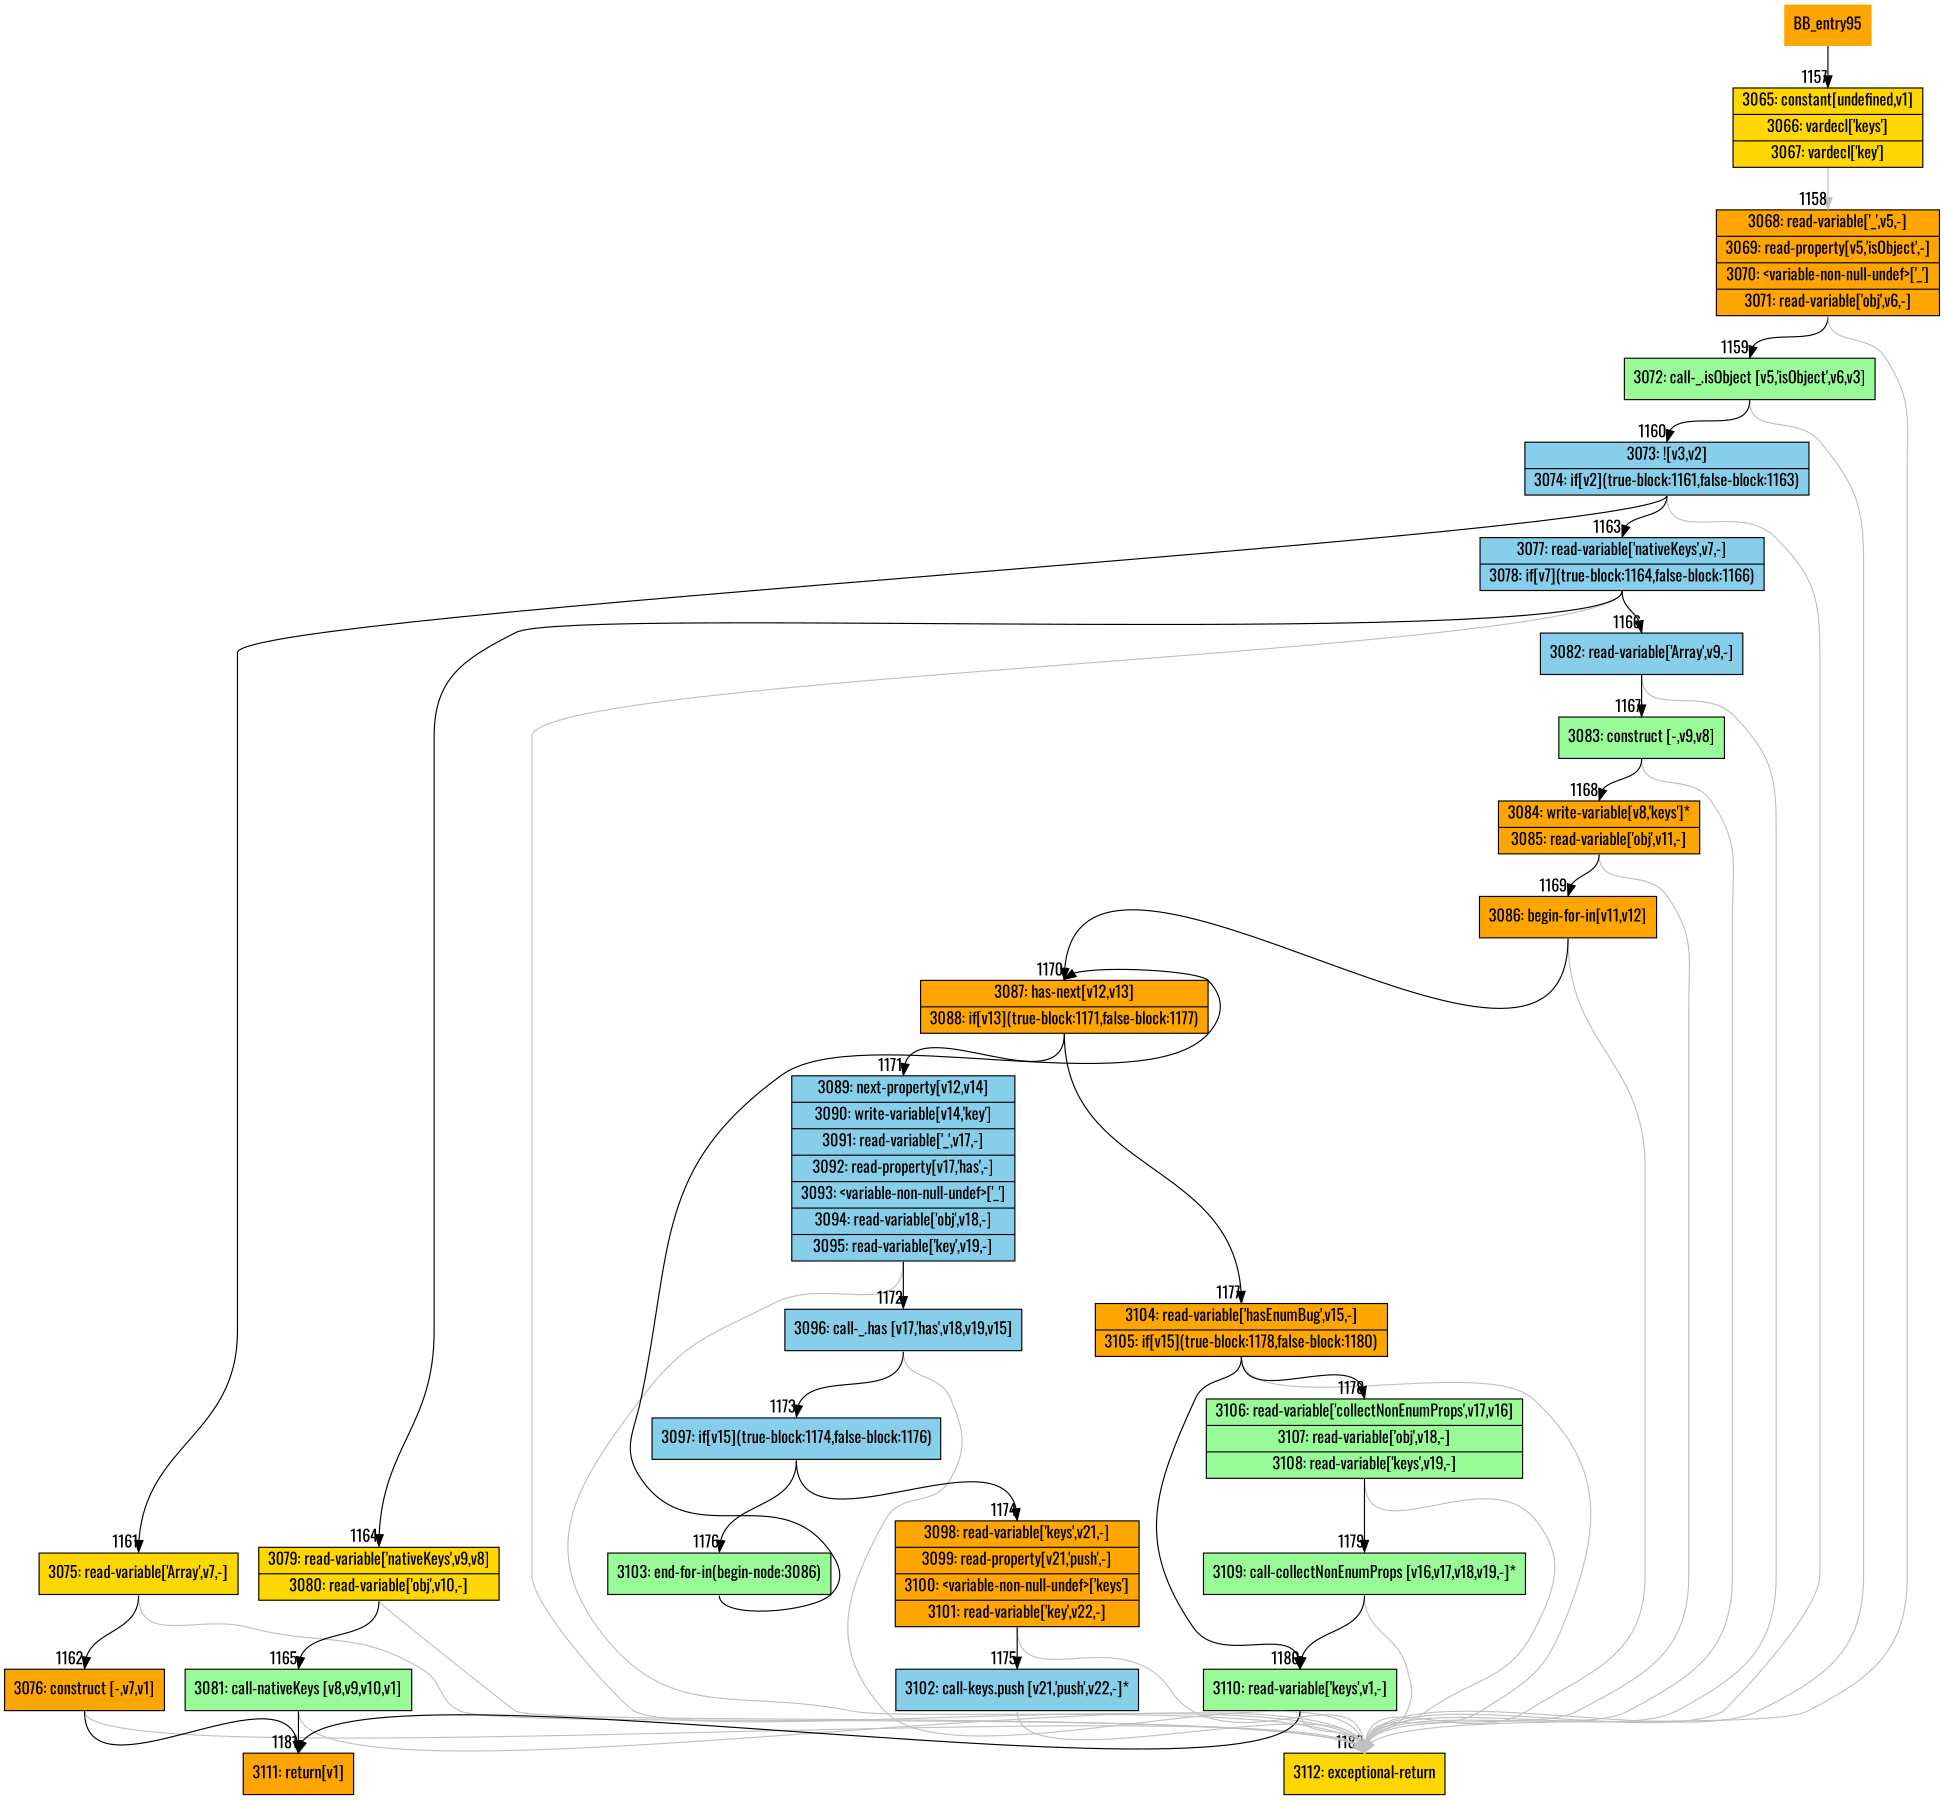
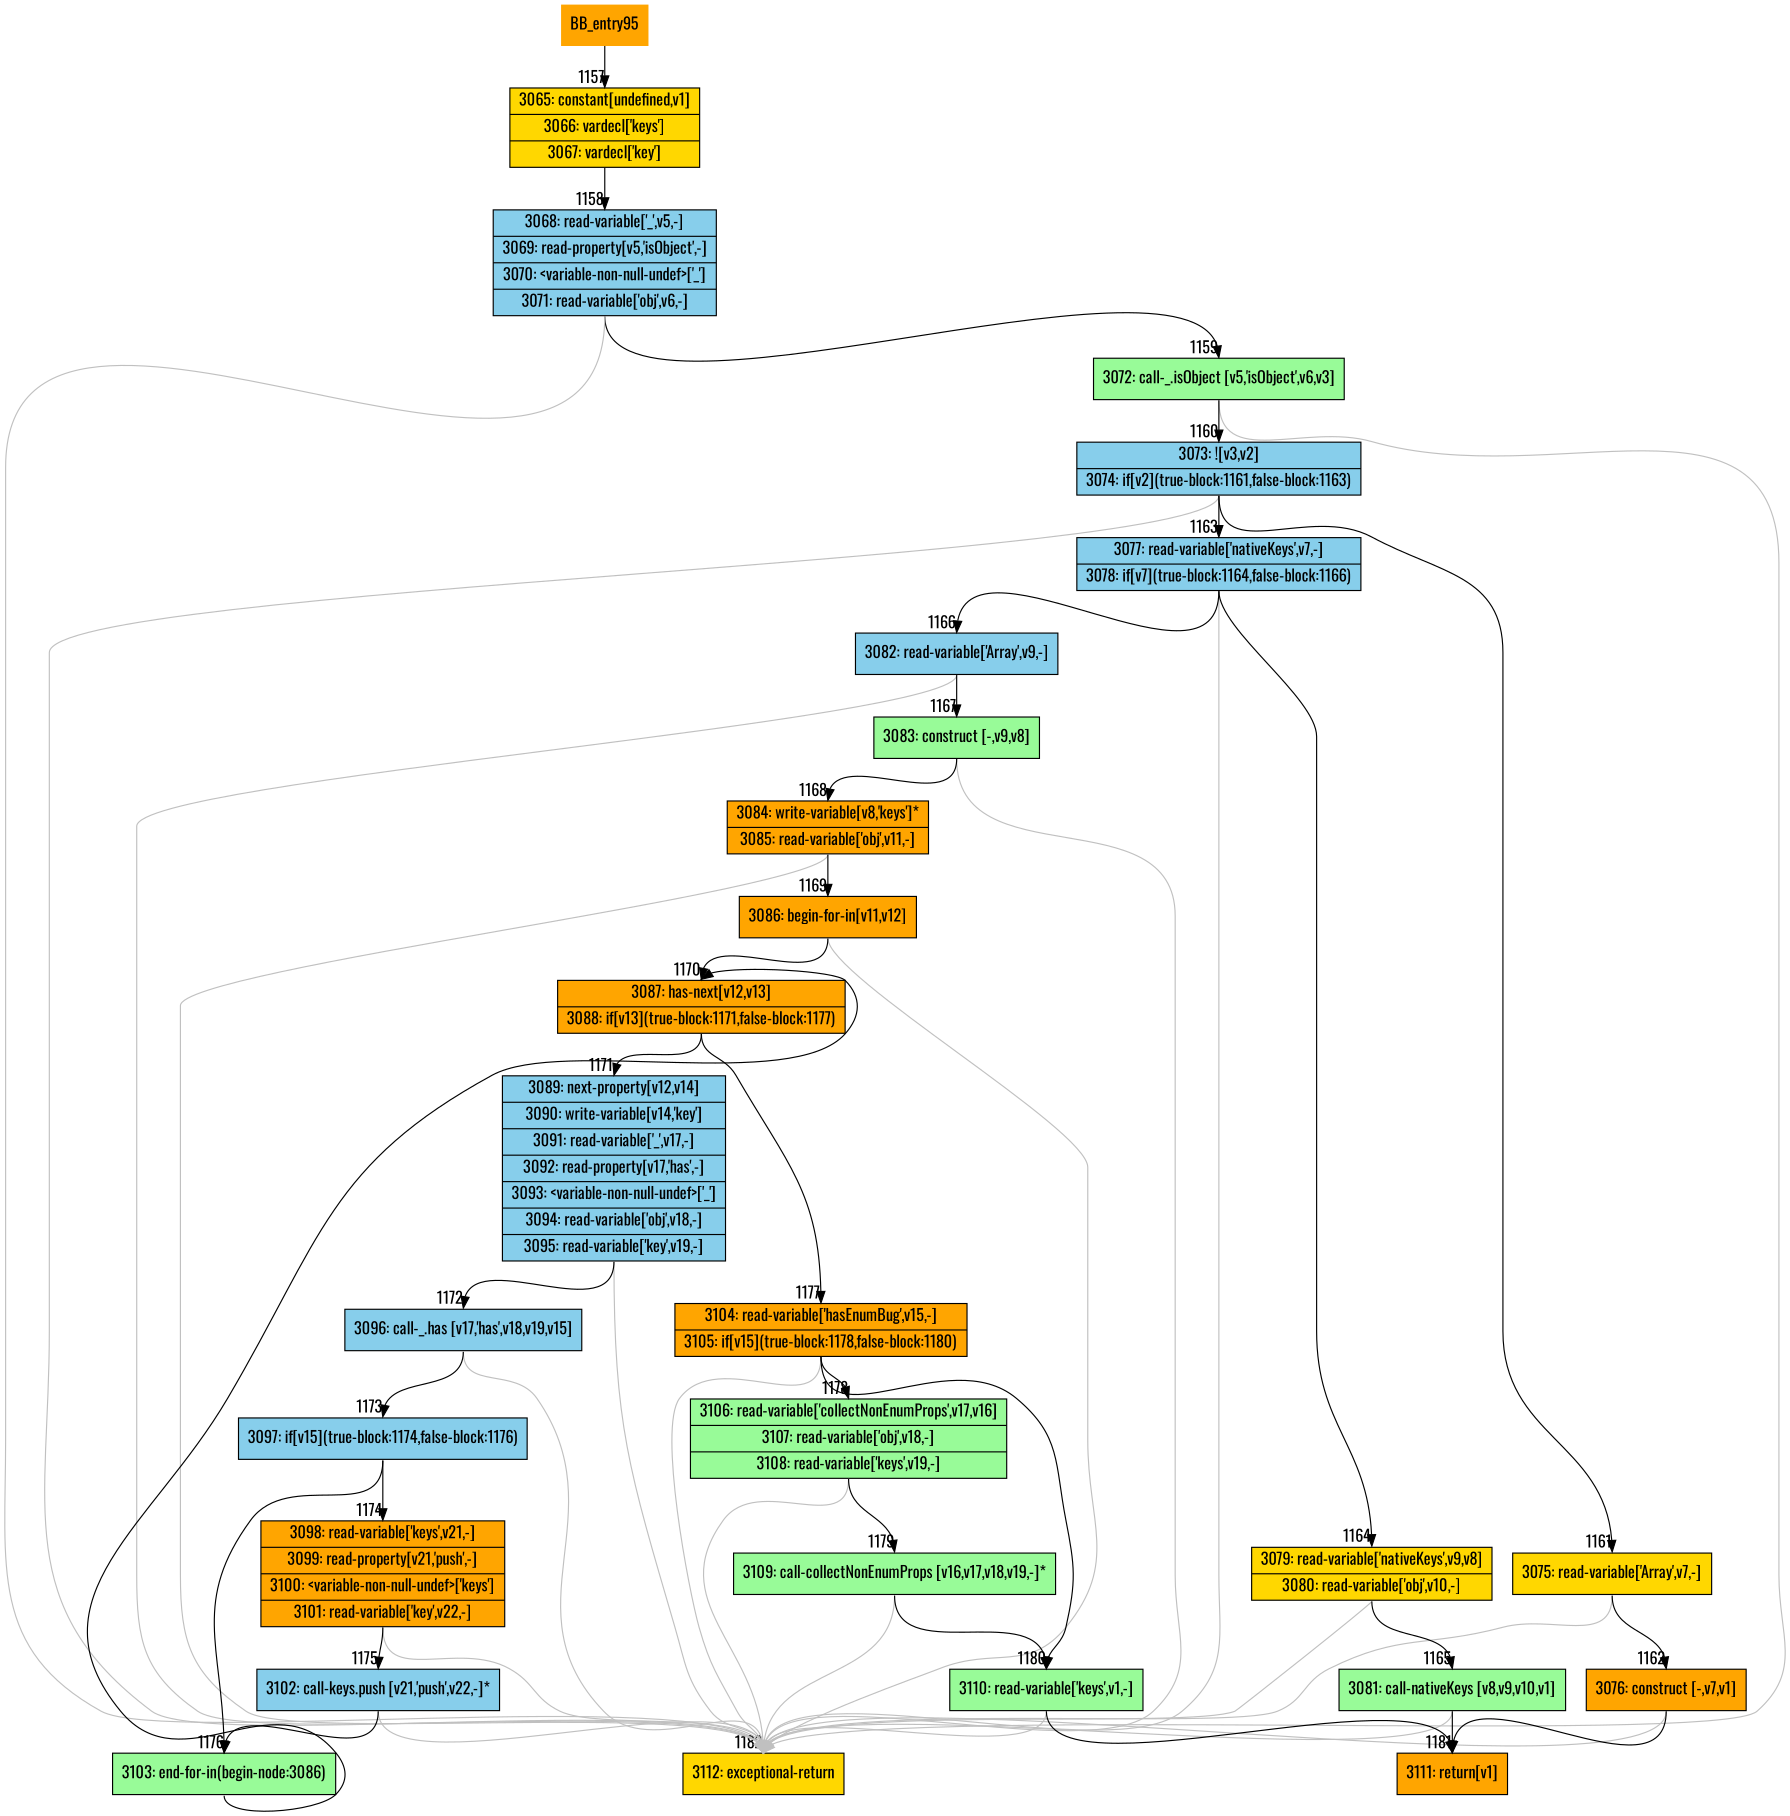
(1828, 183) -> (605, 183)
(1828, 263) -> (605, 263)
none -> (328, 1736)
